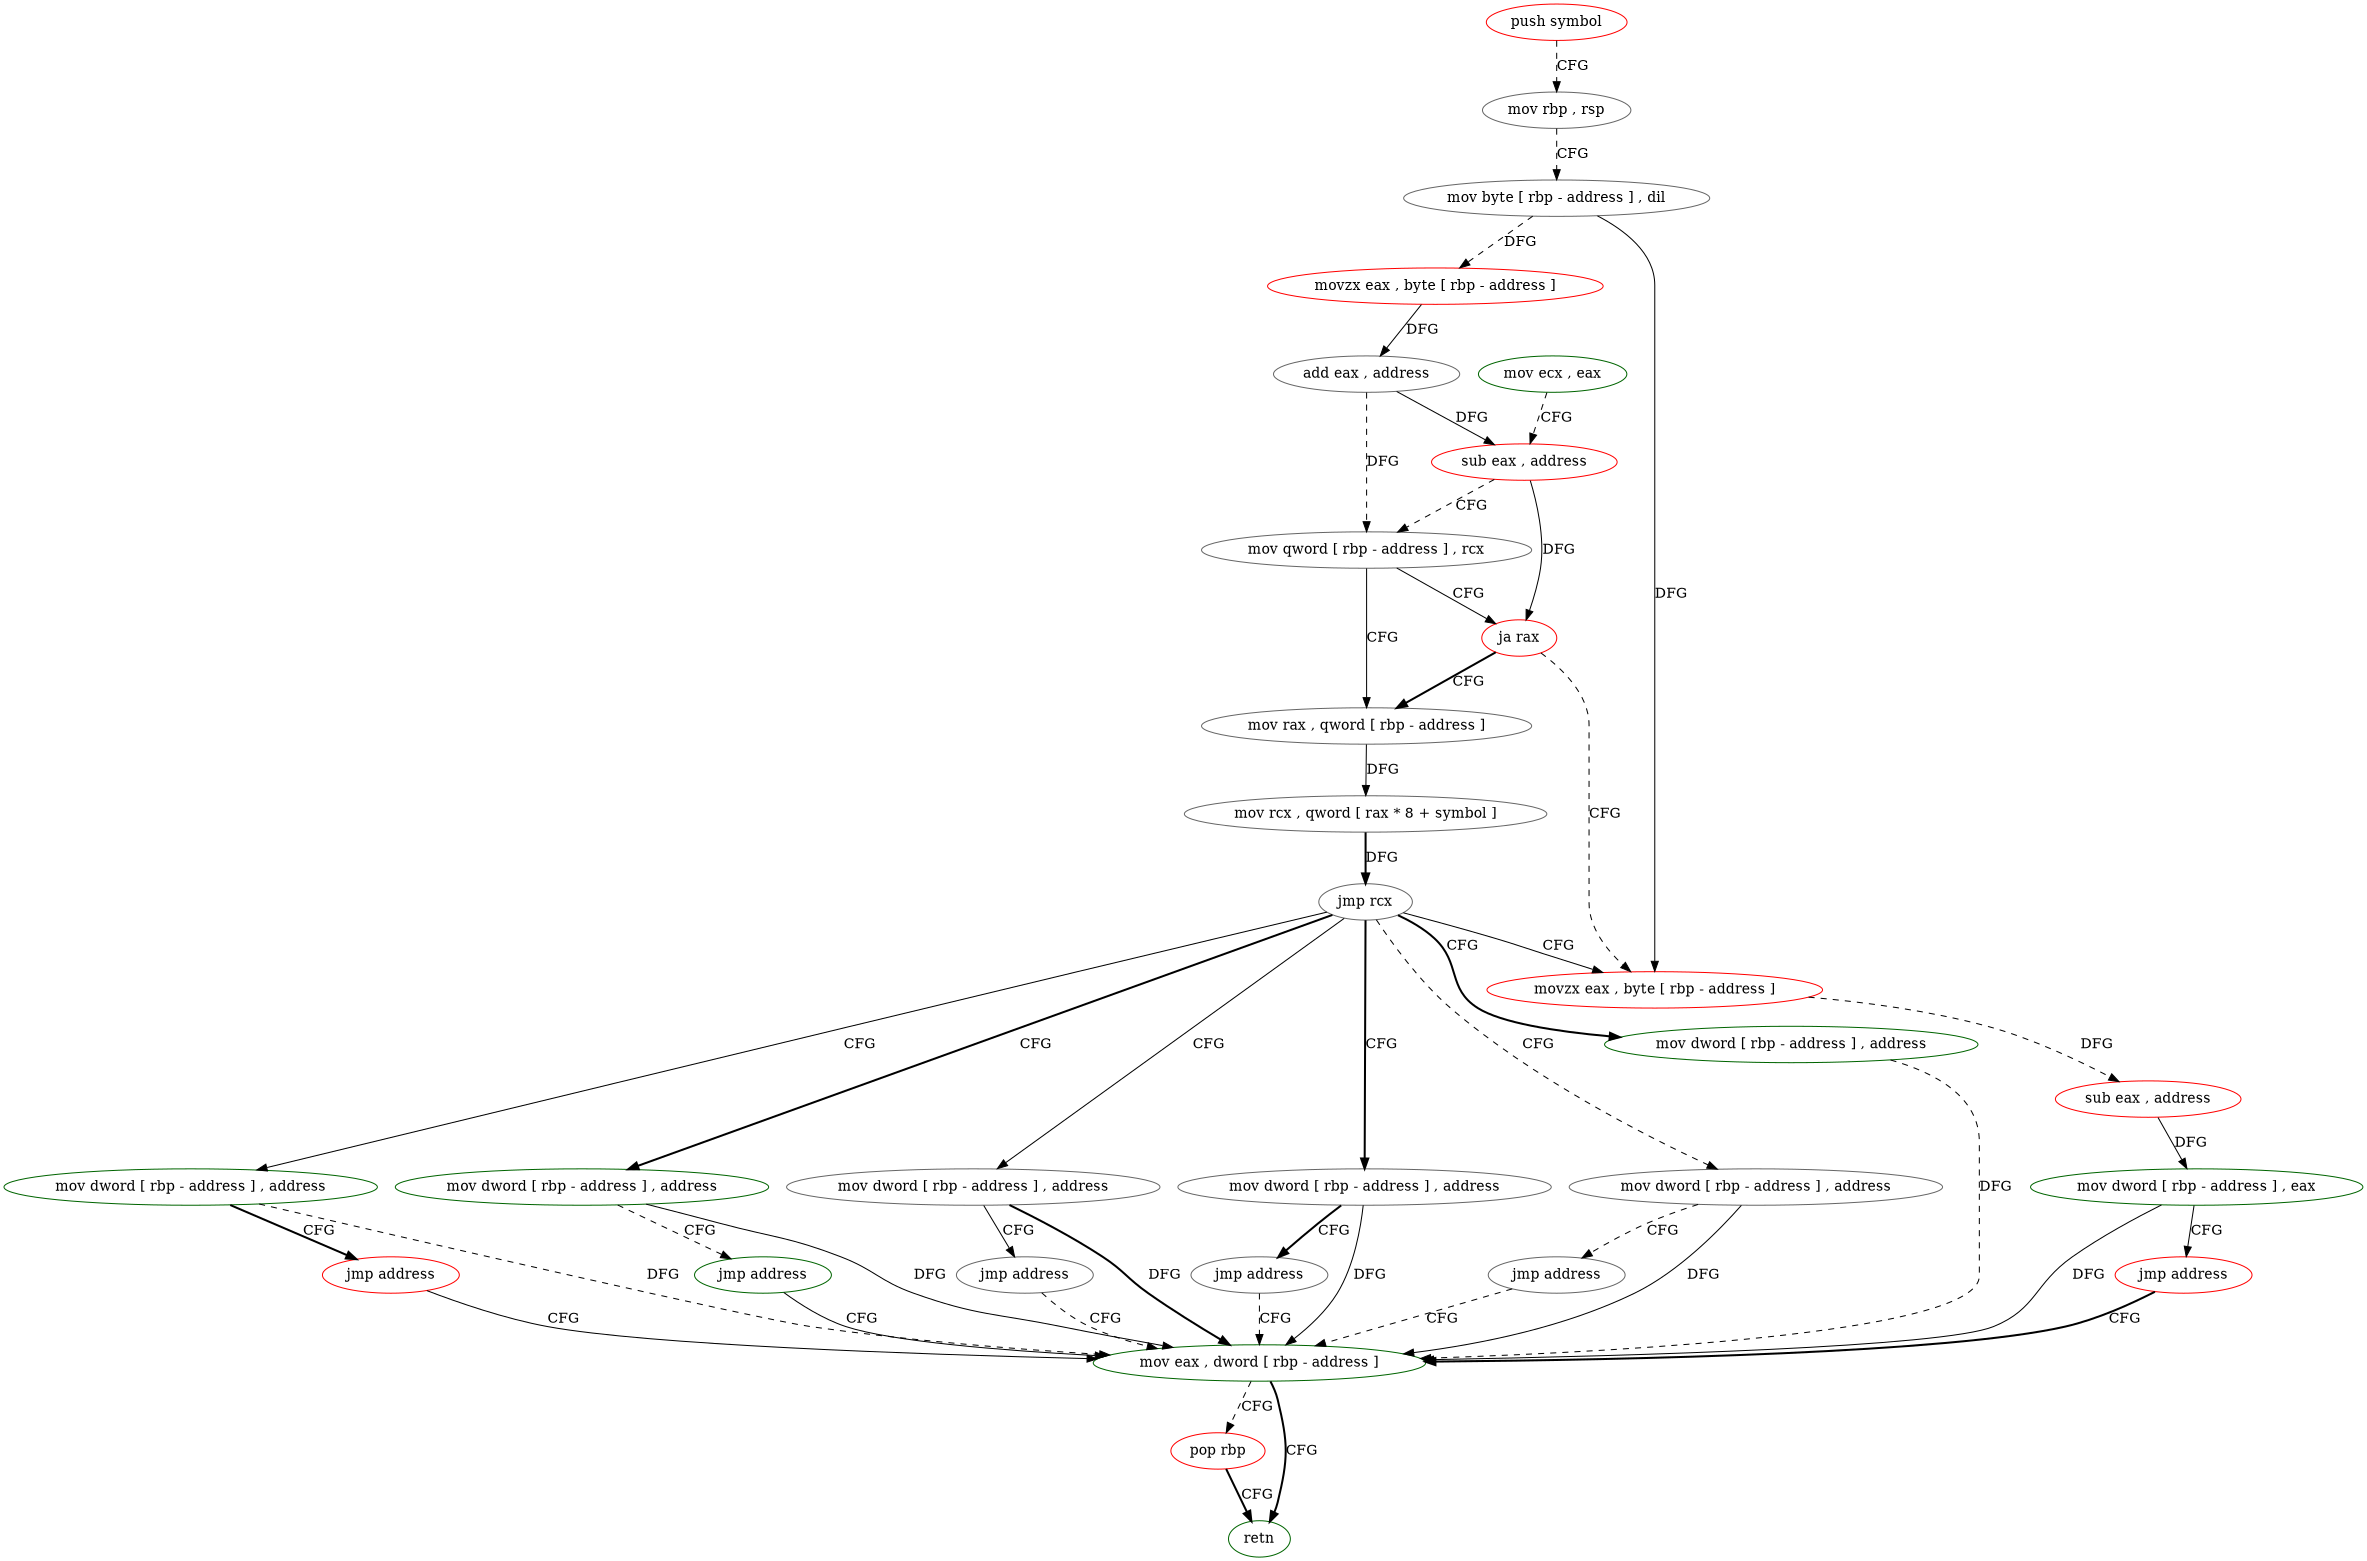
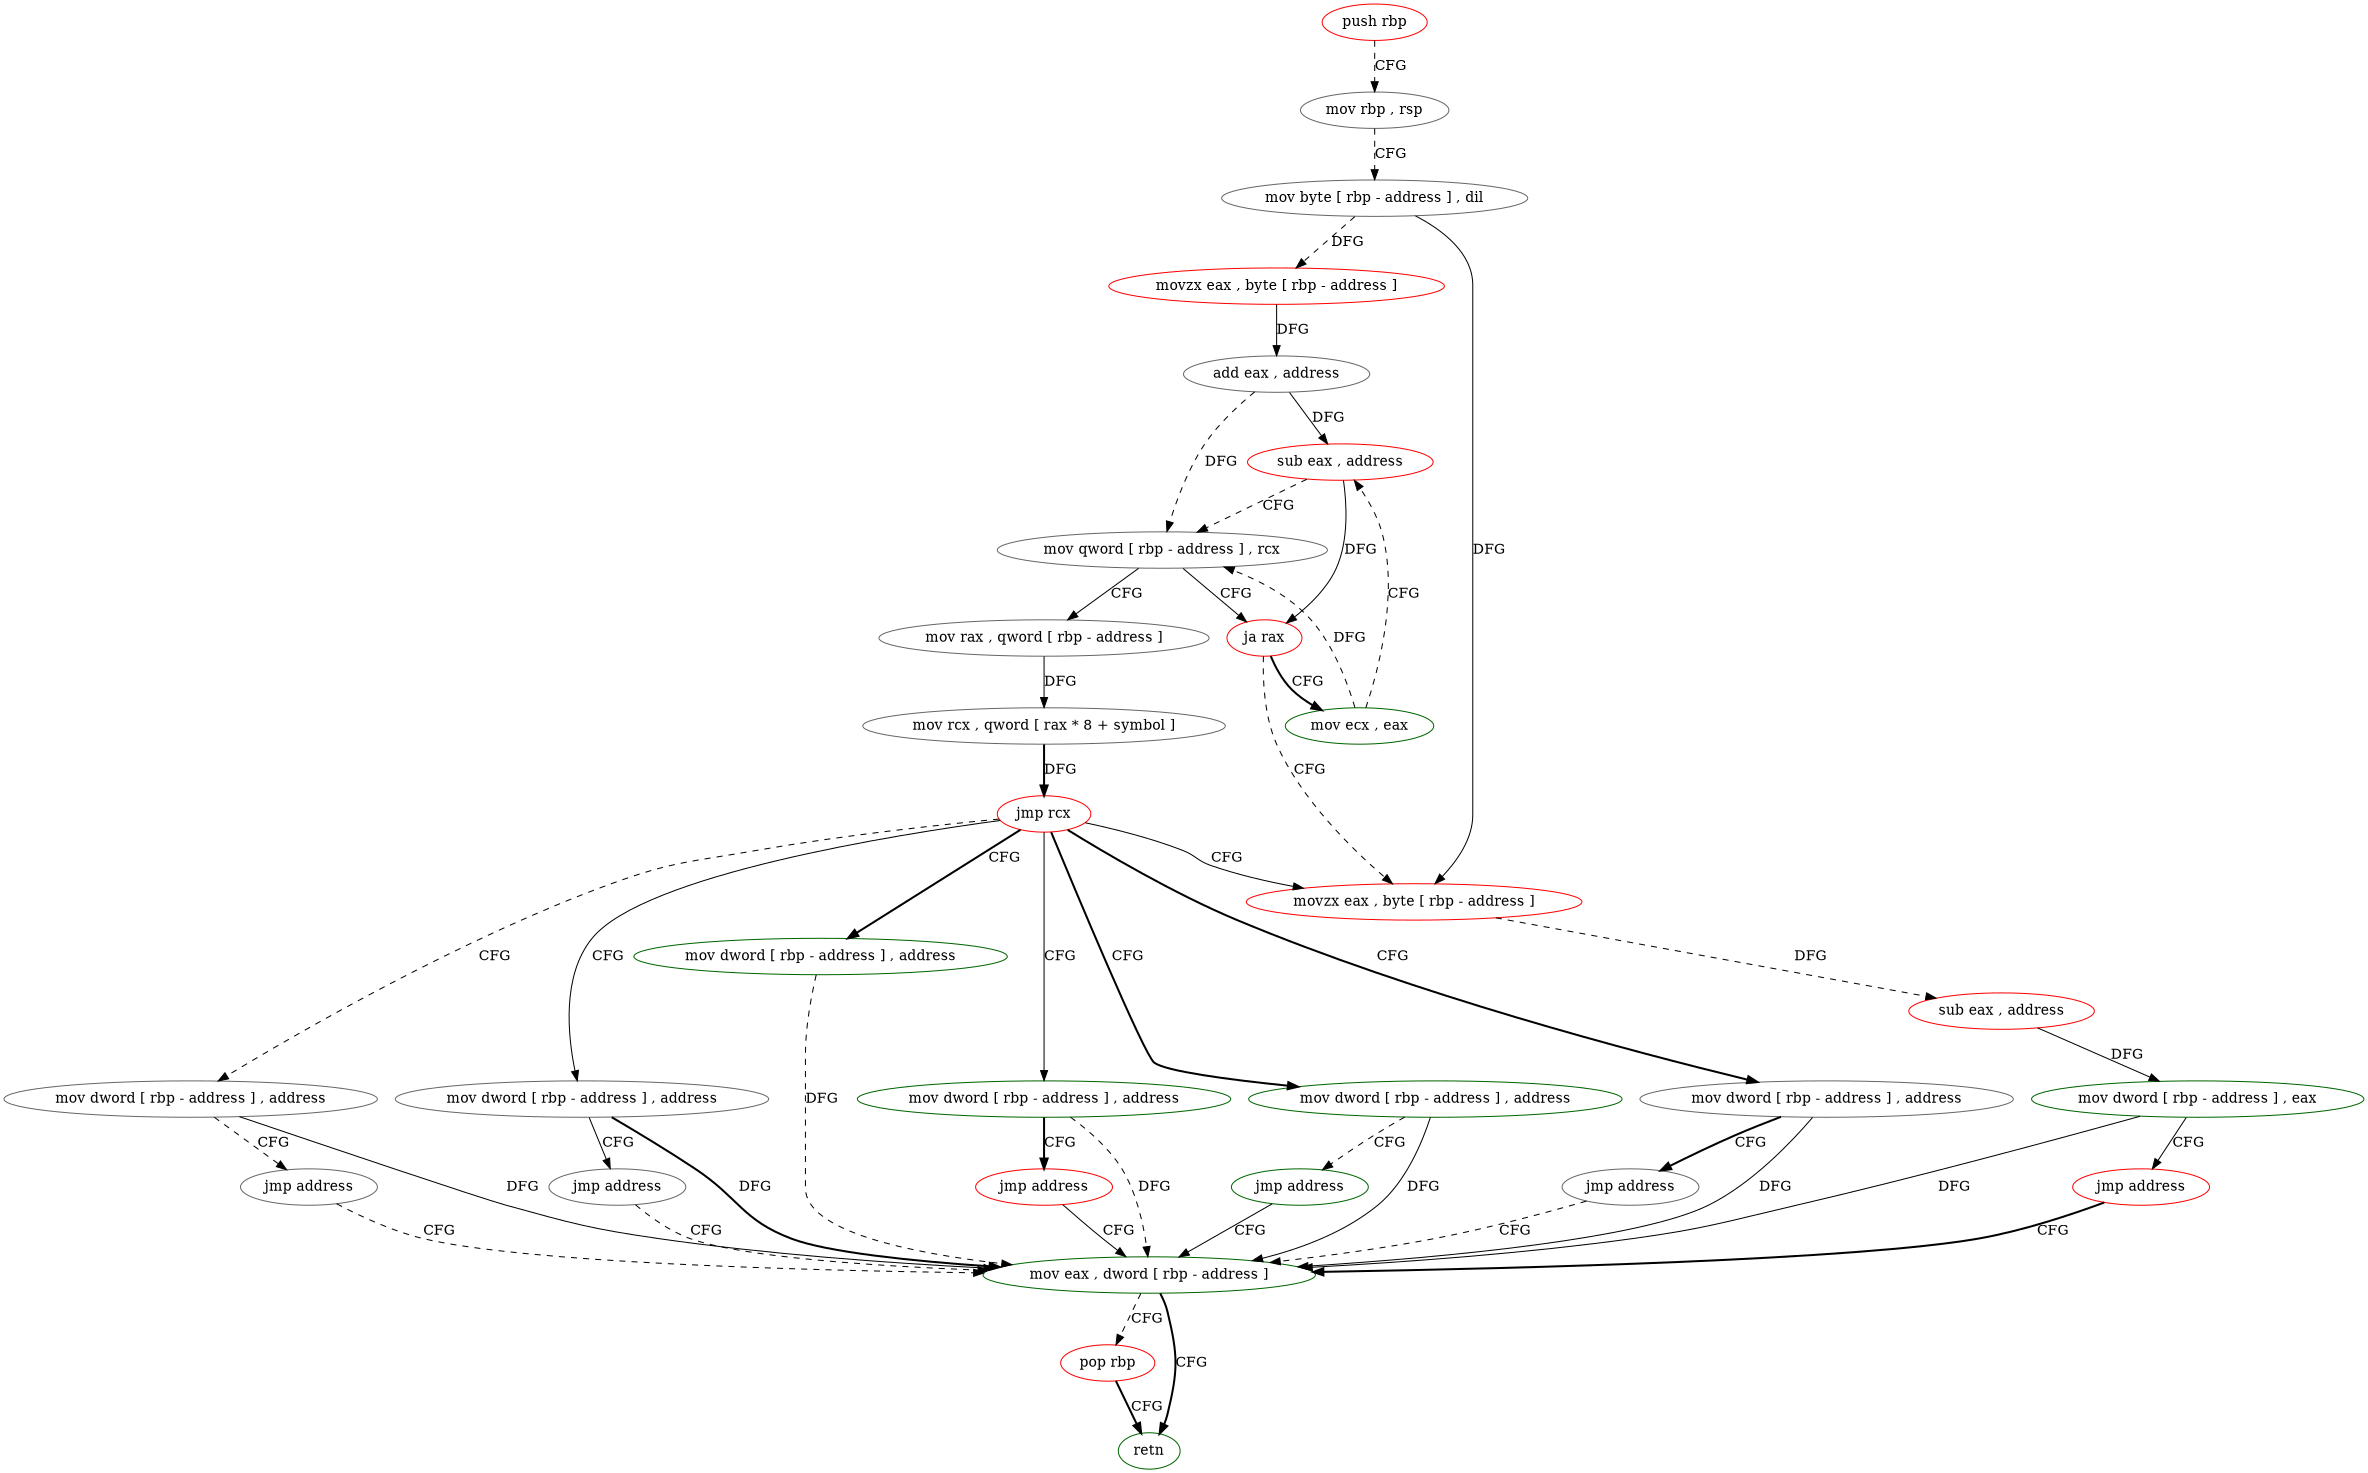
(1557, 22) -> (1375, 22)
none -> (1313, 622)
(1451, 678) -> (1287, 685)
(1366, 902) -> (1044, 814)
